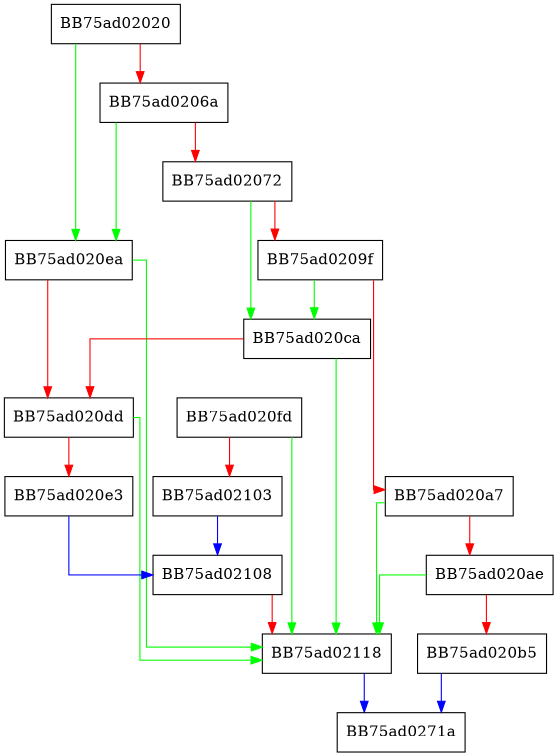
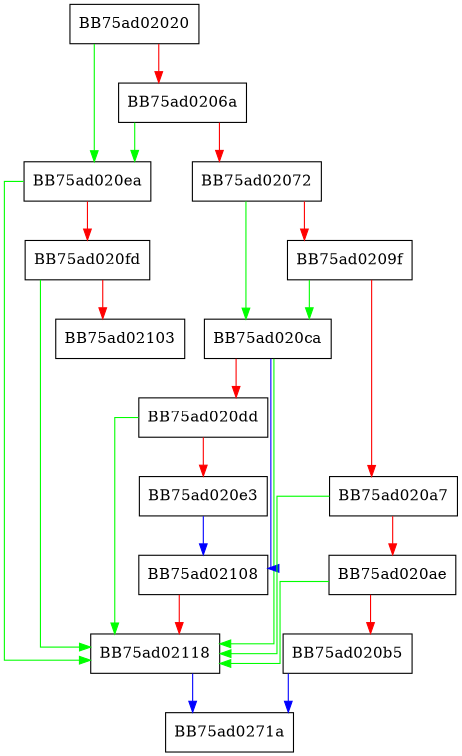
(48, 333) -> (87, 215)
(218, 530) -> (271, 464)
